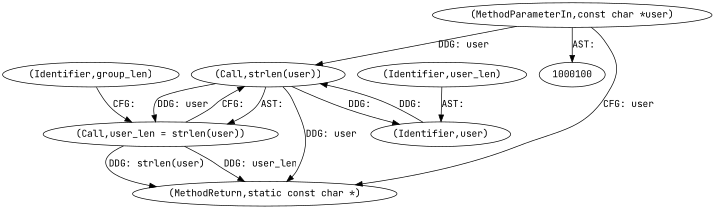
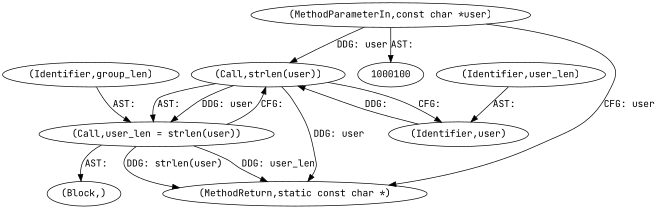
(127, 104) -> (127, 104)
(363, 104) -> (433, 104)
none -> (84, 194)
